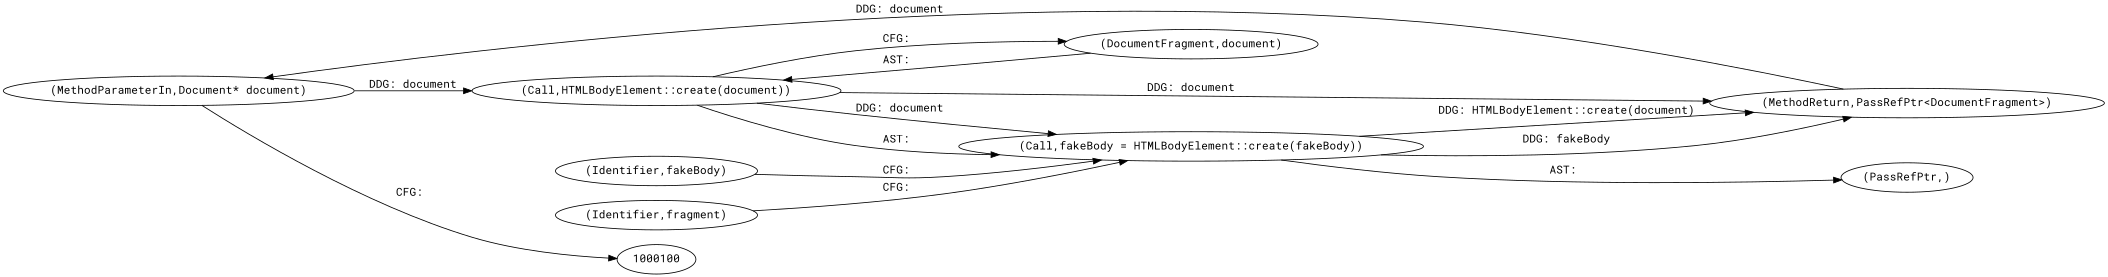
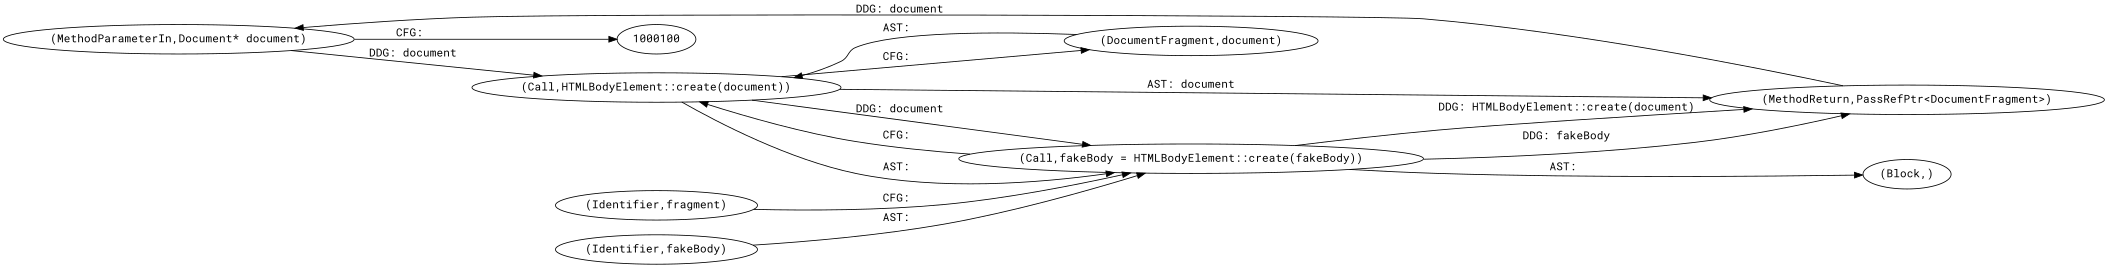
(1191, 88) -> (1191, 85)
none -> (837, 138)
(900, 171) -> (900, 218)
(1907, 178) -> (1907, 174)
